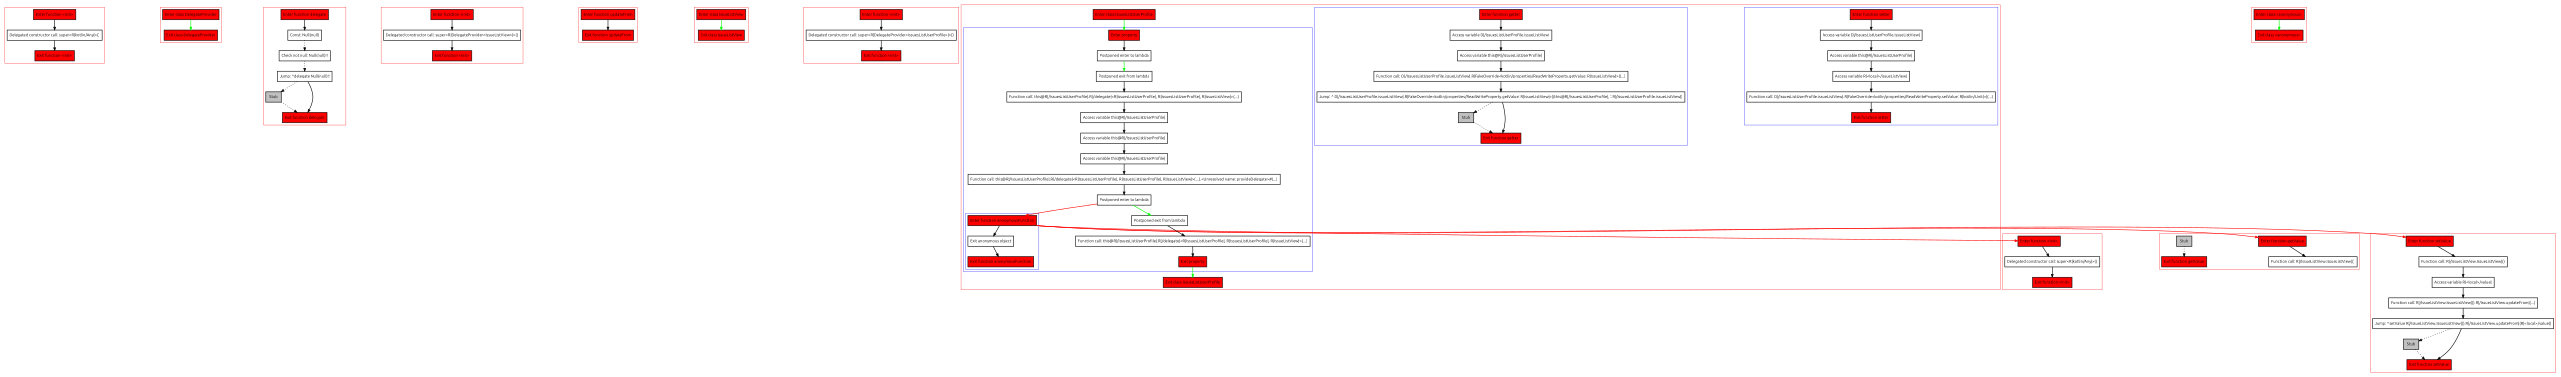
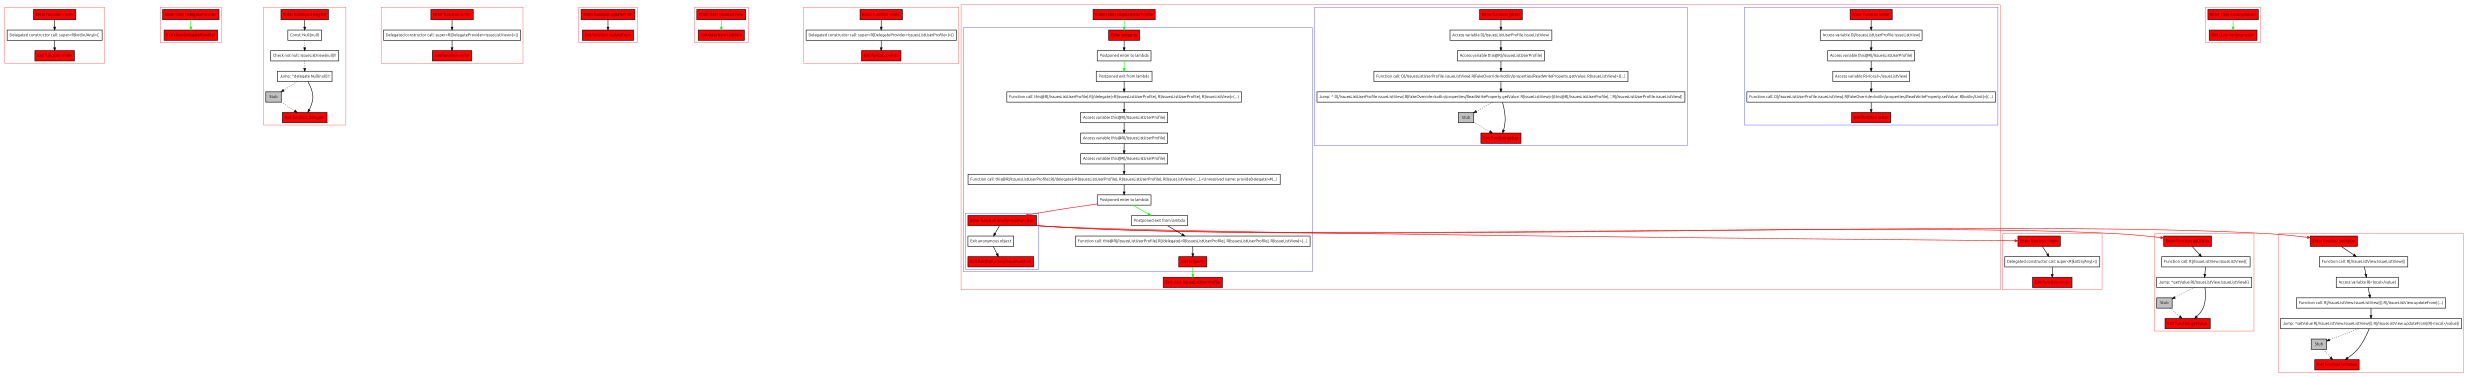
(305, 56) -> (305, 56)
none -> (2204, 282)
